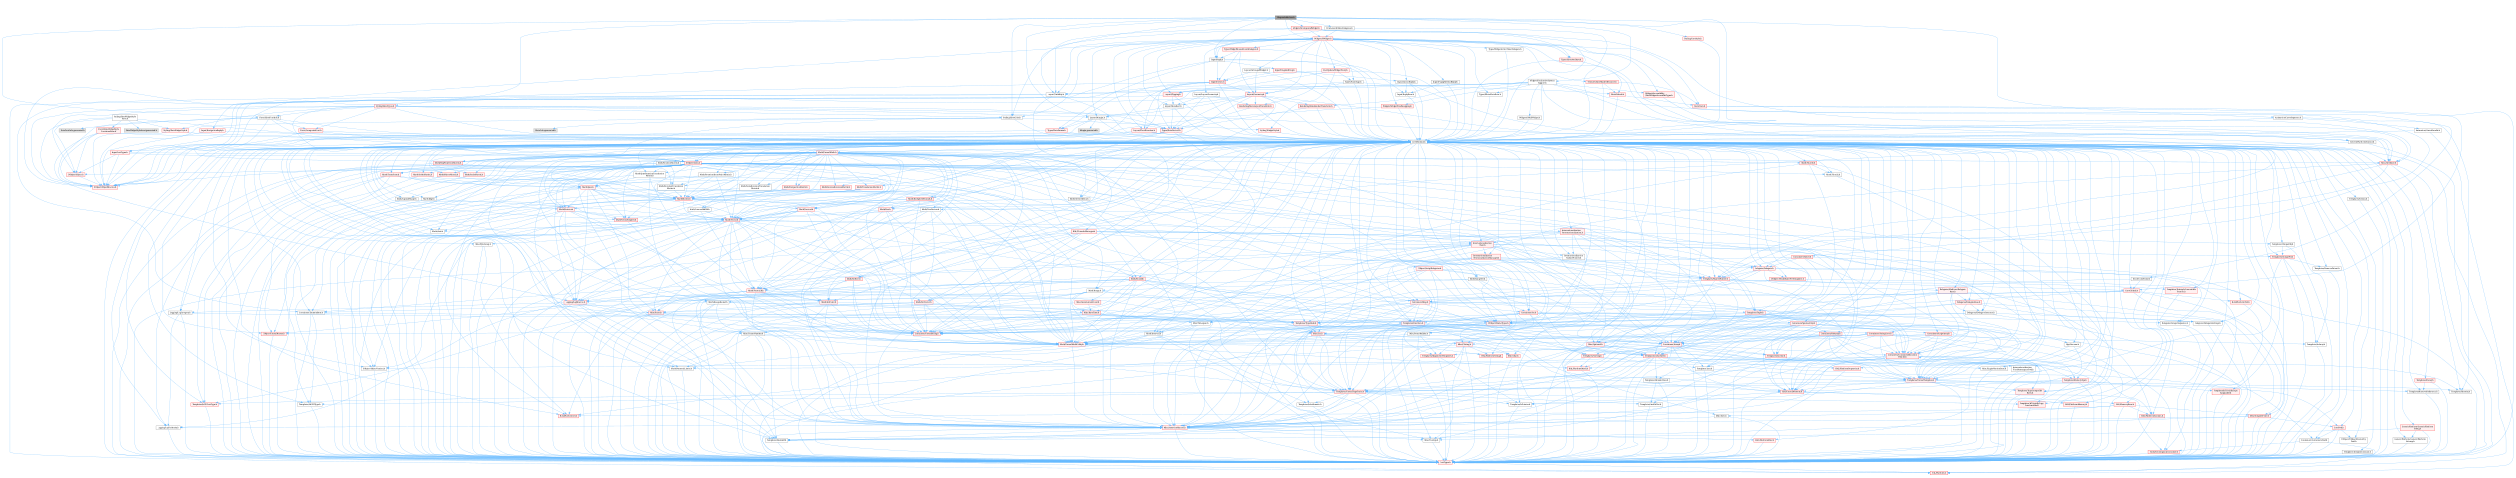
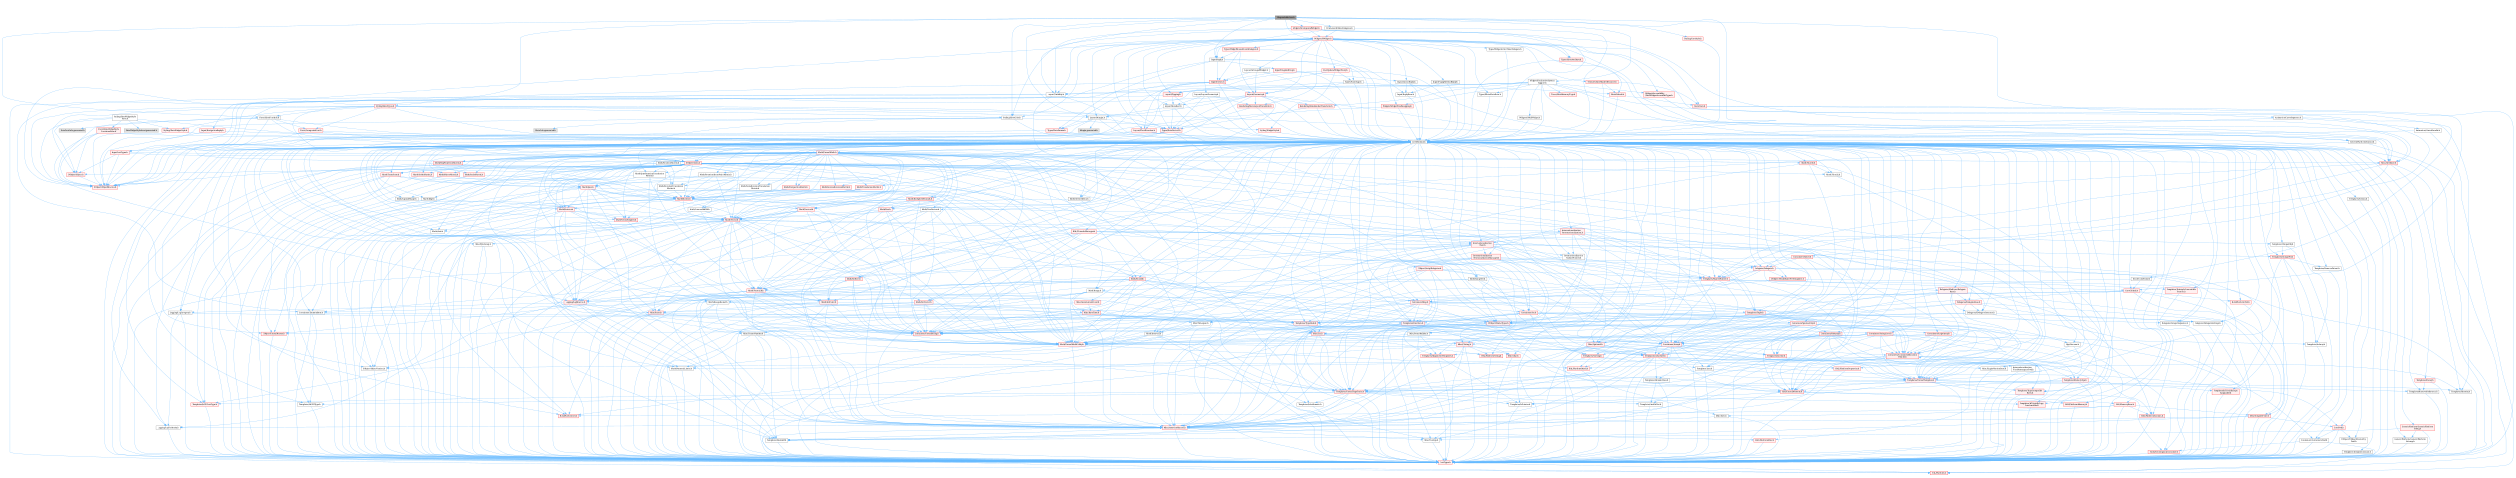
none -> (1563, 95)
(1708, 336) -> (1744, 345)
